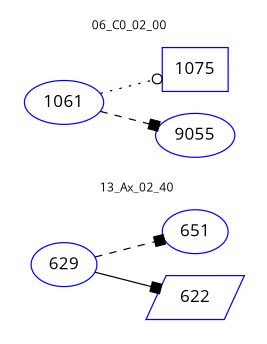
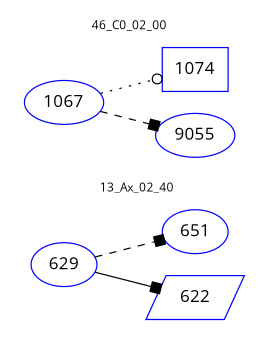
(130, 26) -> (130, 26)
(195, 70) -> (195, 70)
(64, 102) -> (64, 102)
